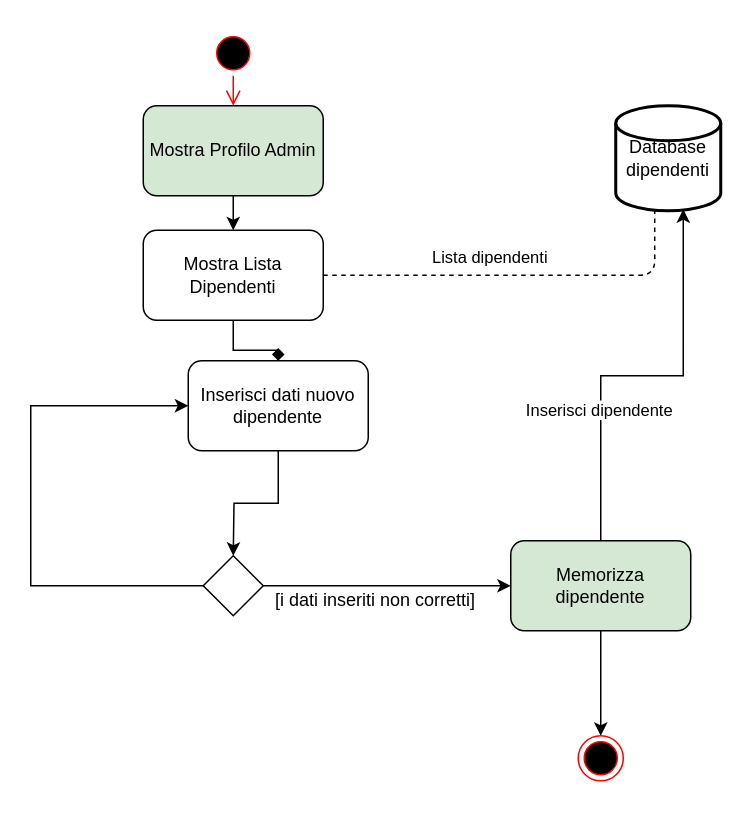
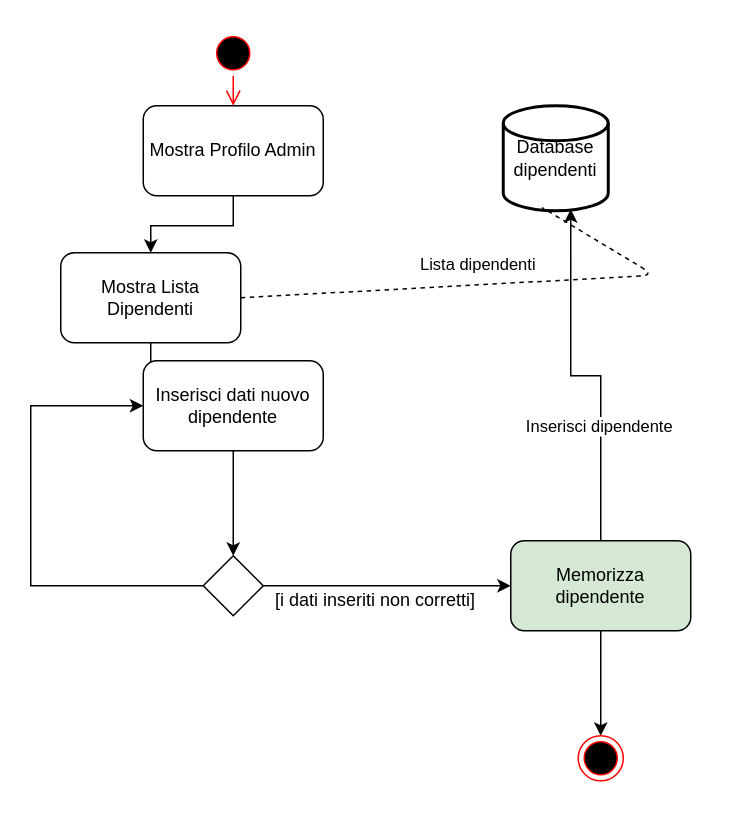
(233, 151) -> (233, 151)
(668, 158) -> (556, 158)
(233, 275) -> (151, 298)
(278, 406) -> (233, 406)
